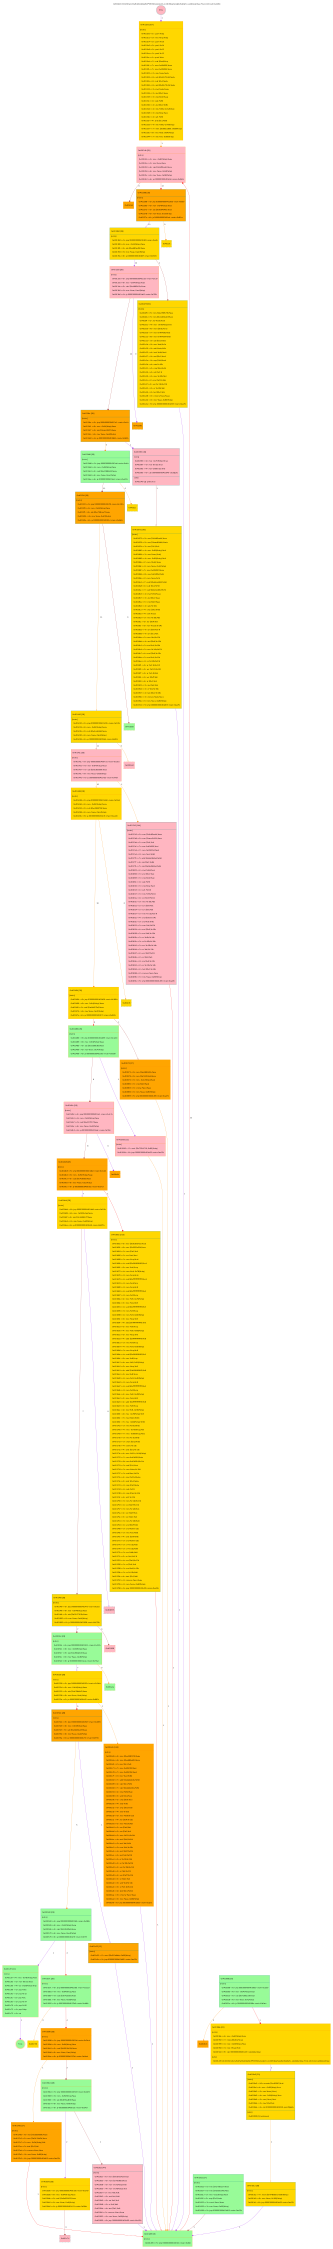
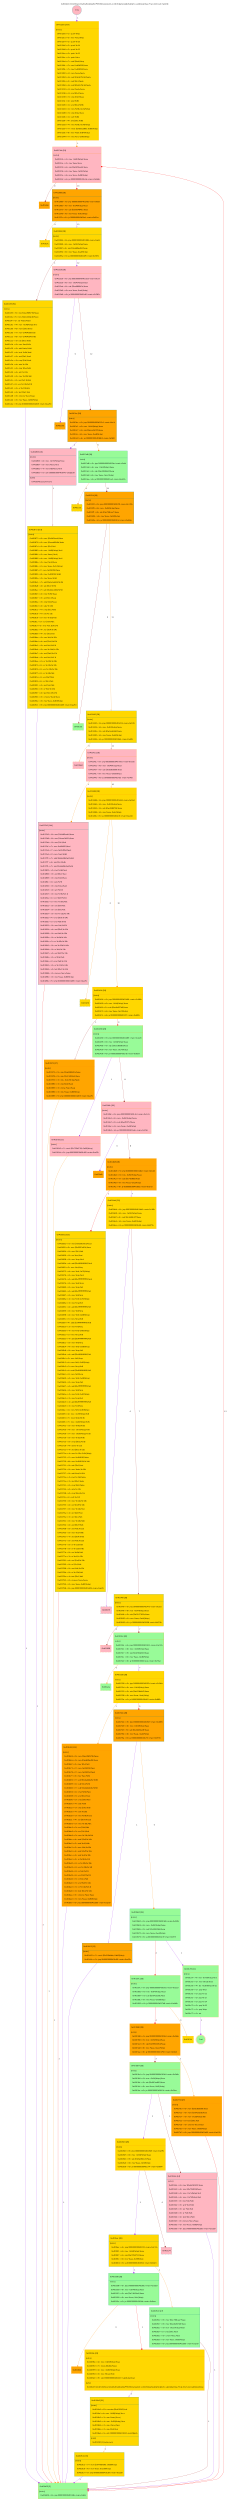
none -> (134, 2251)
